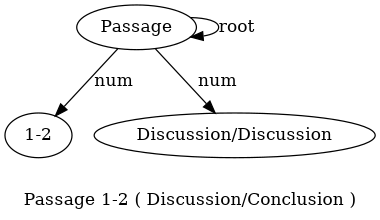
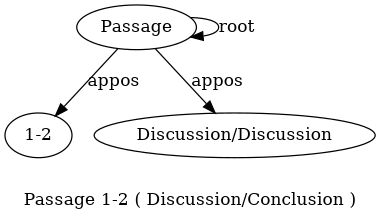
(114, 81) -> (114, 81)
(218, 81) -> (218, 81)
